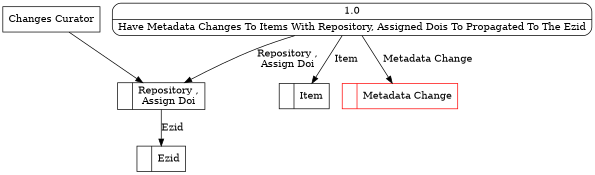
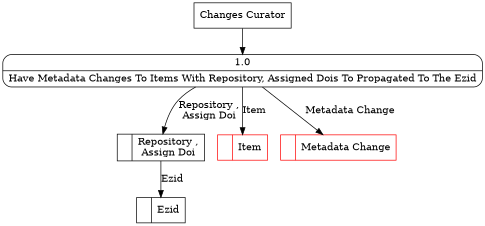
(103, 55) -> (243, 38)
(304, 96) -> (243, 148)
